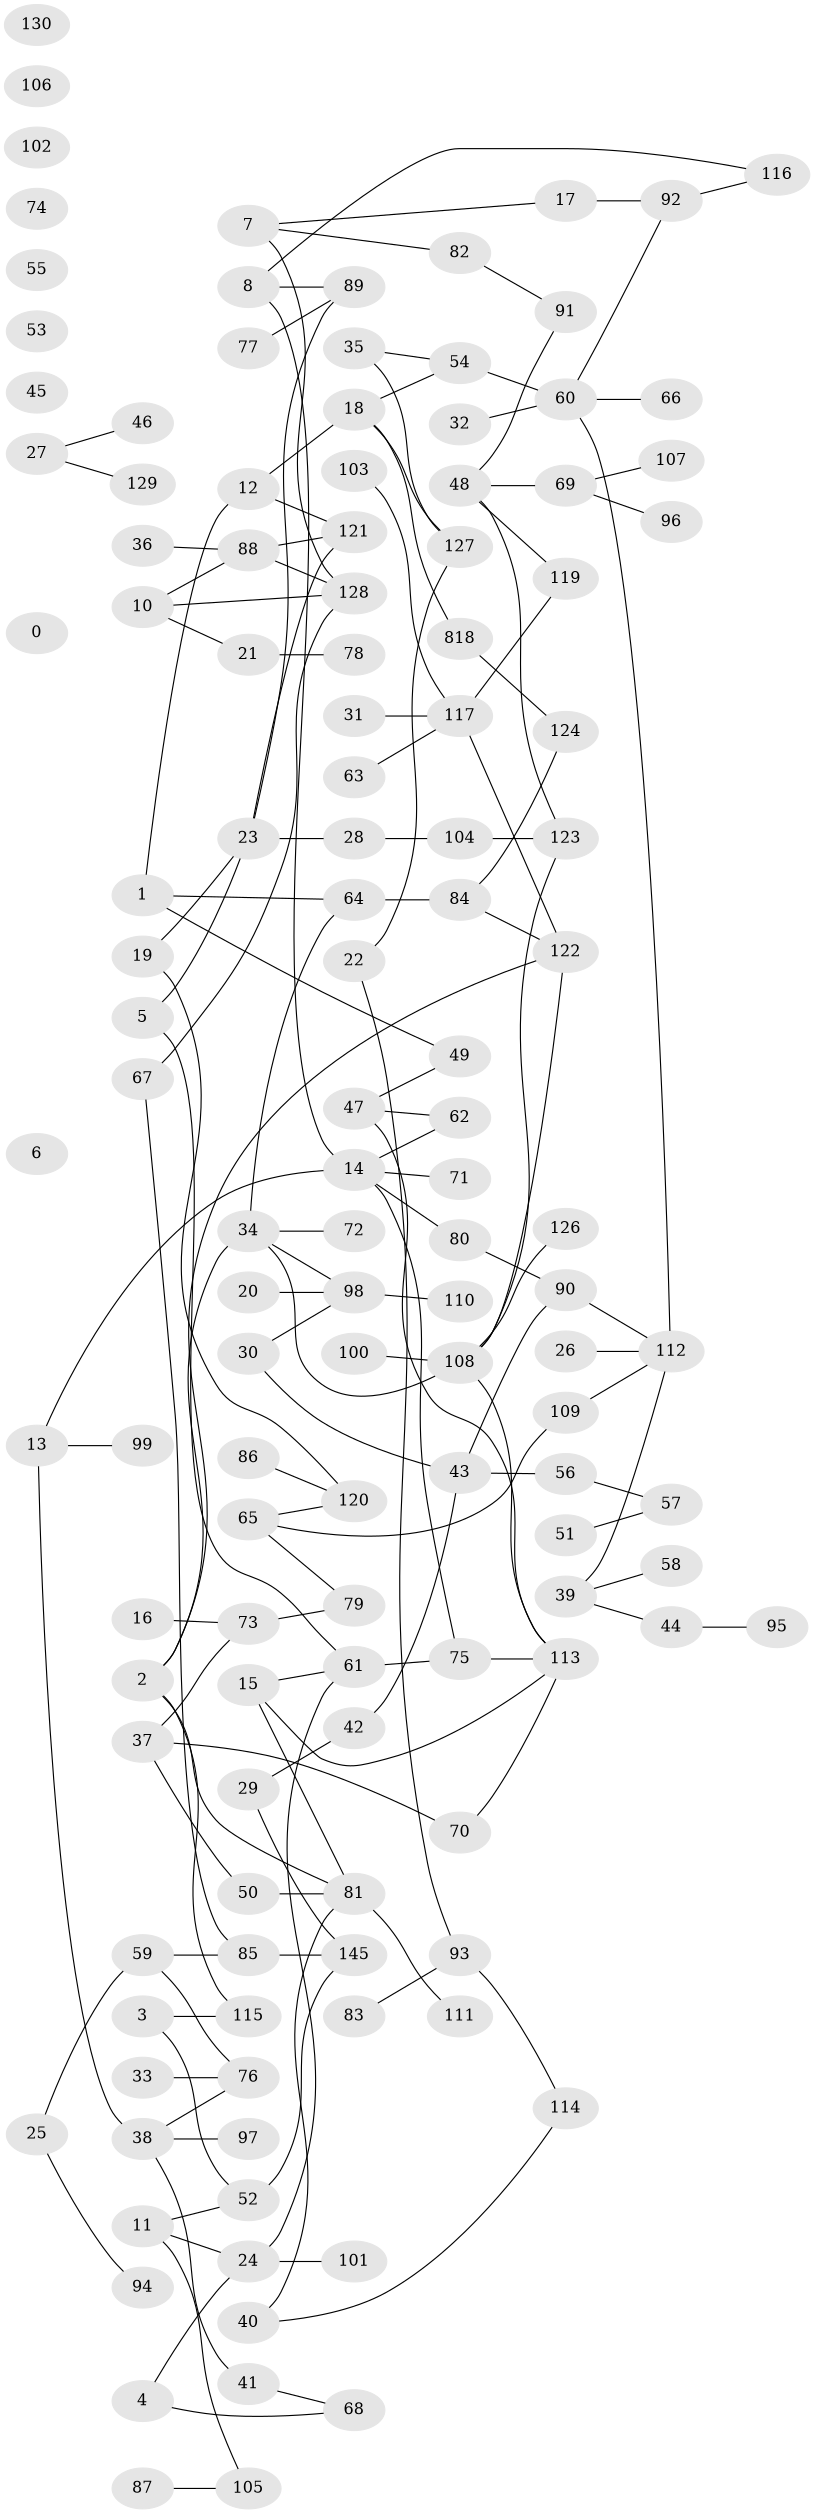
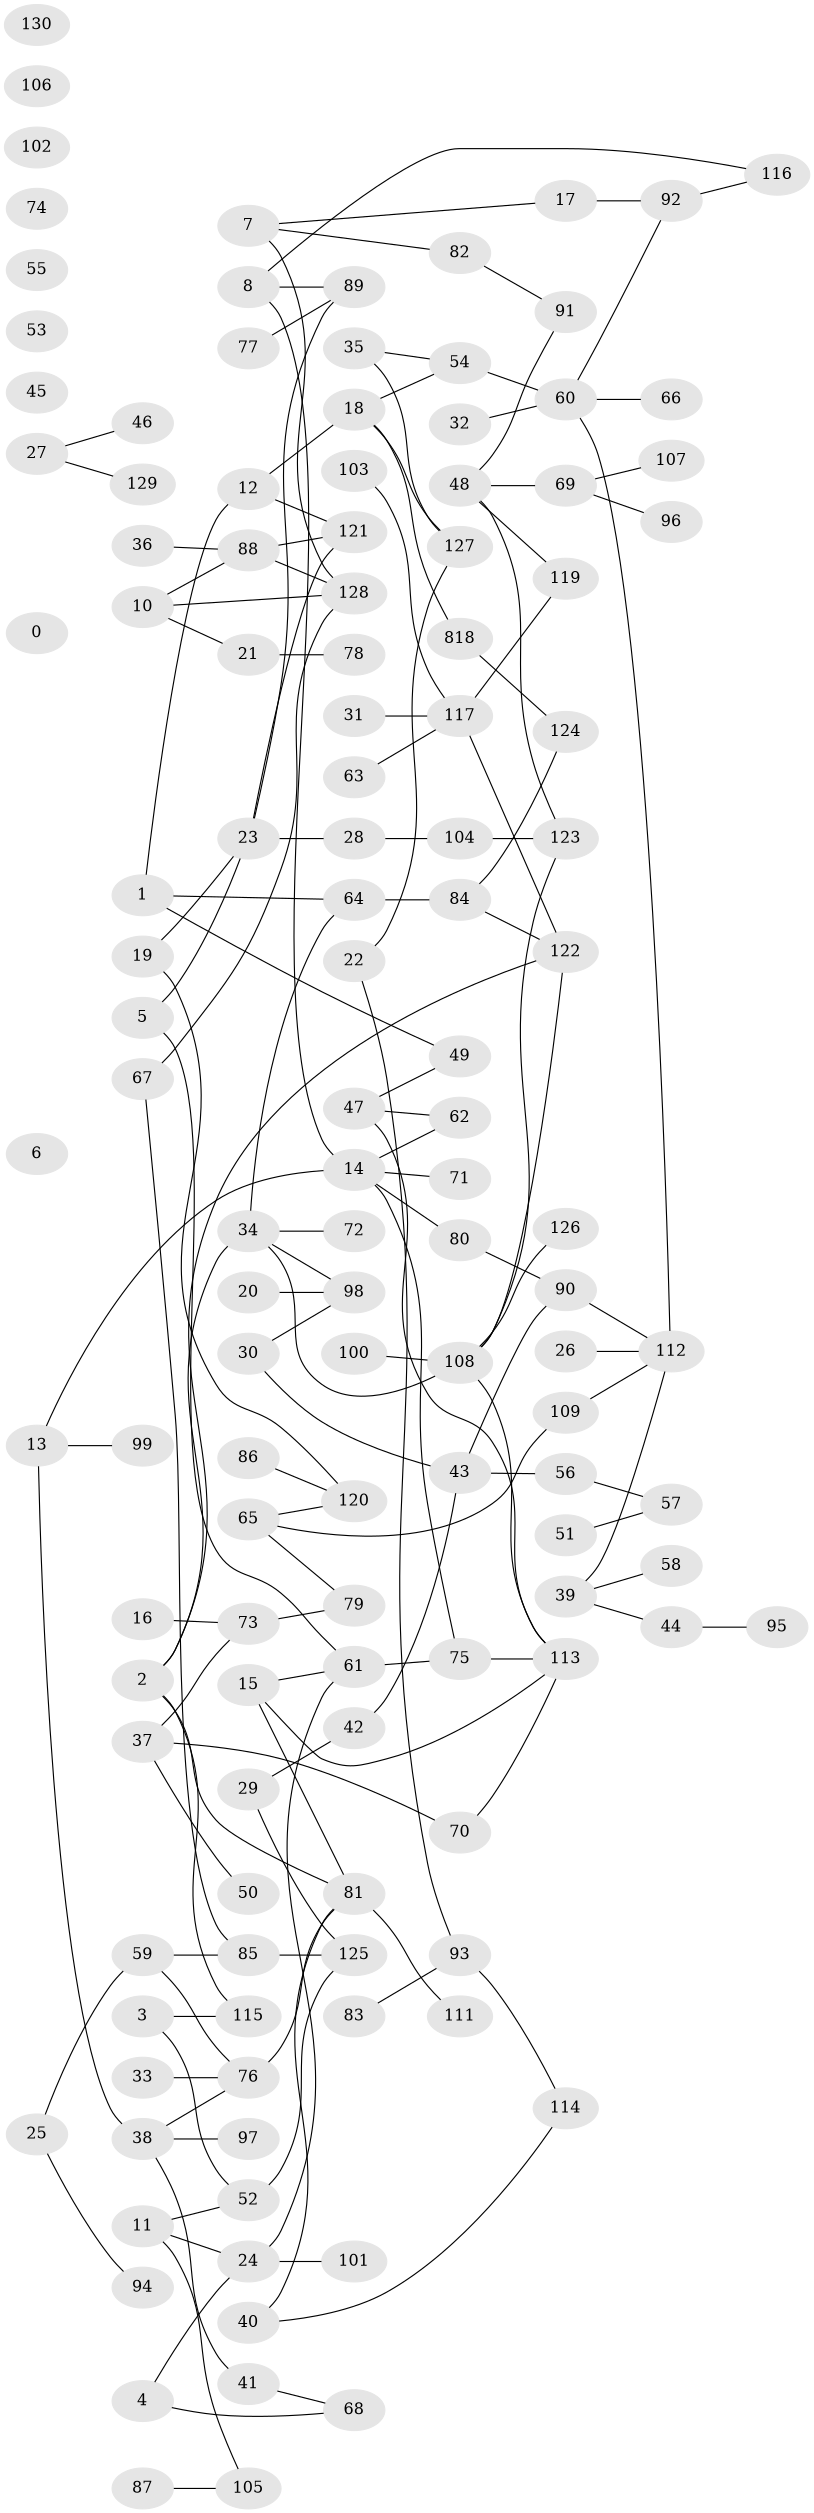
(460, 1302) -> none
(309, 1894) -> (301, 1986)
(354, 1955) -> (354, 1955)
